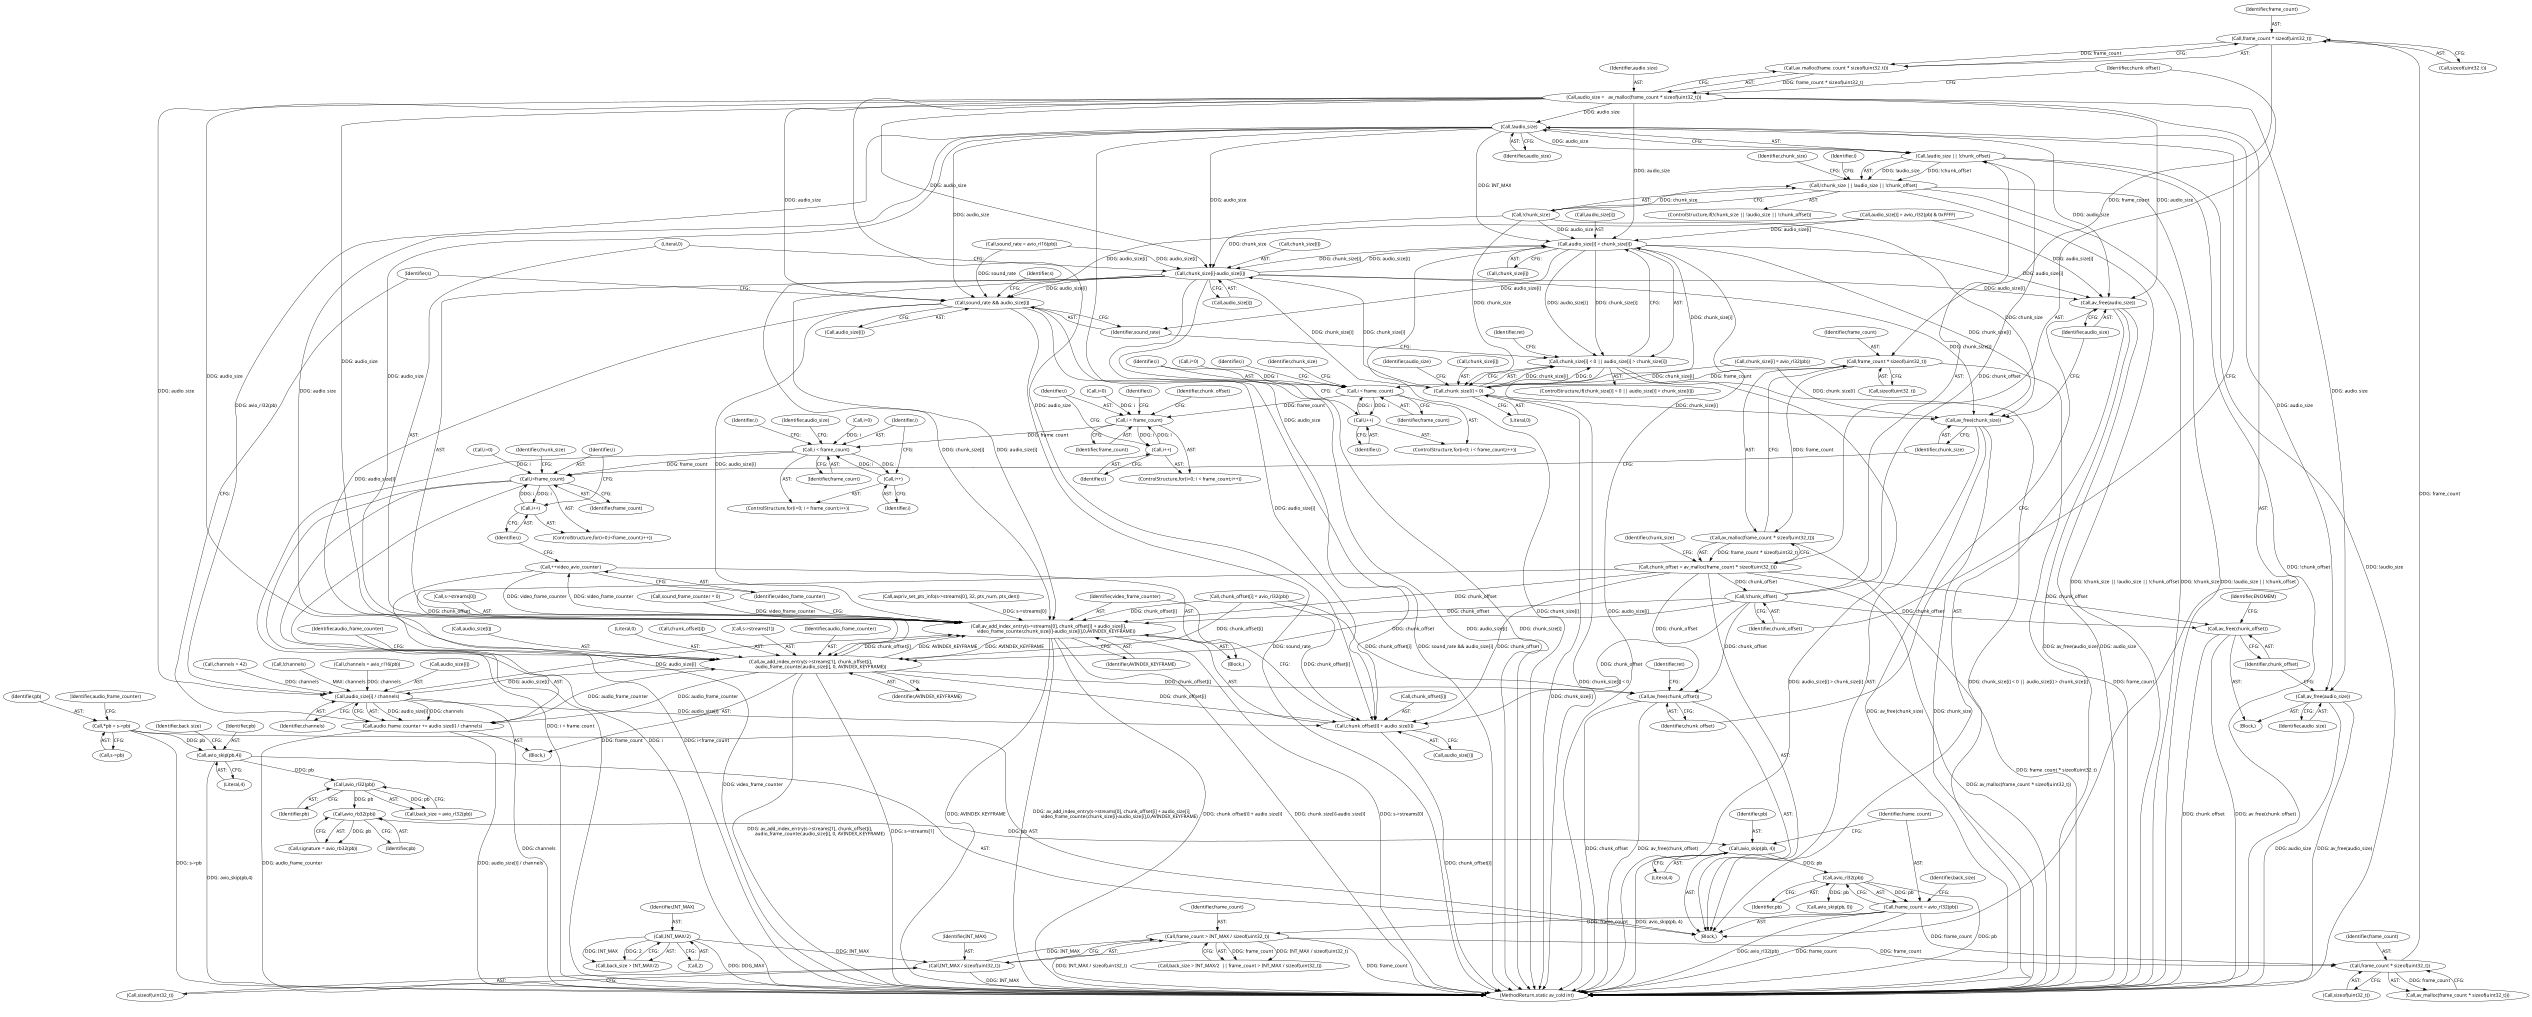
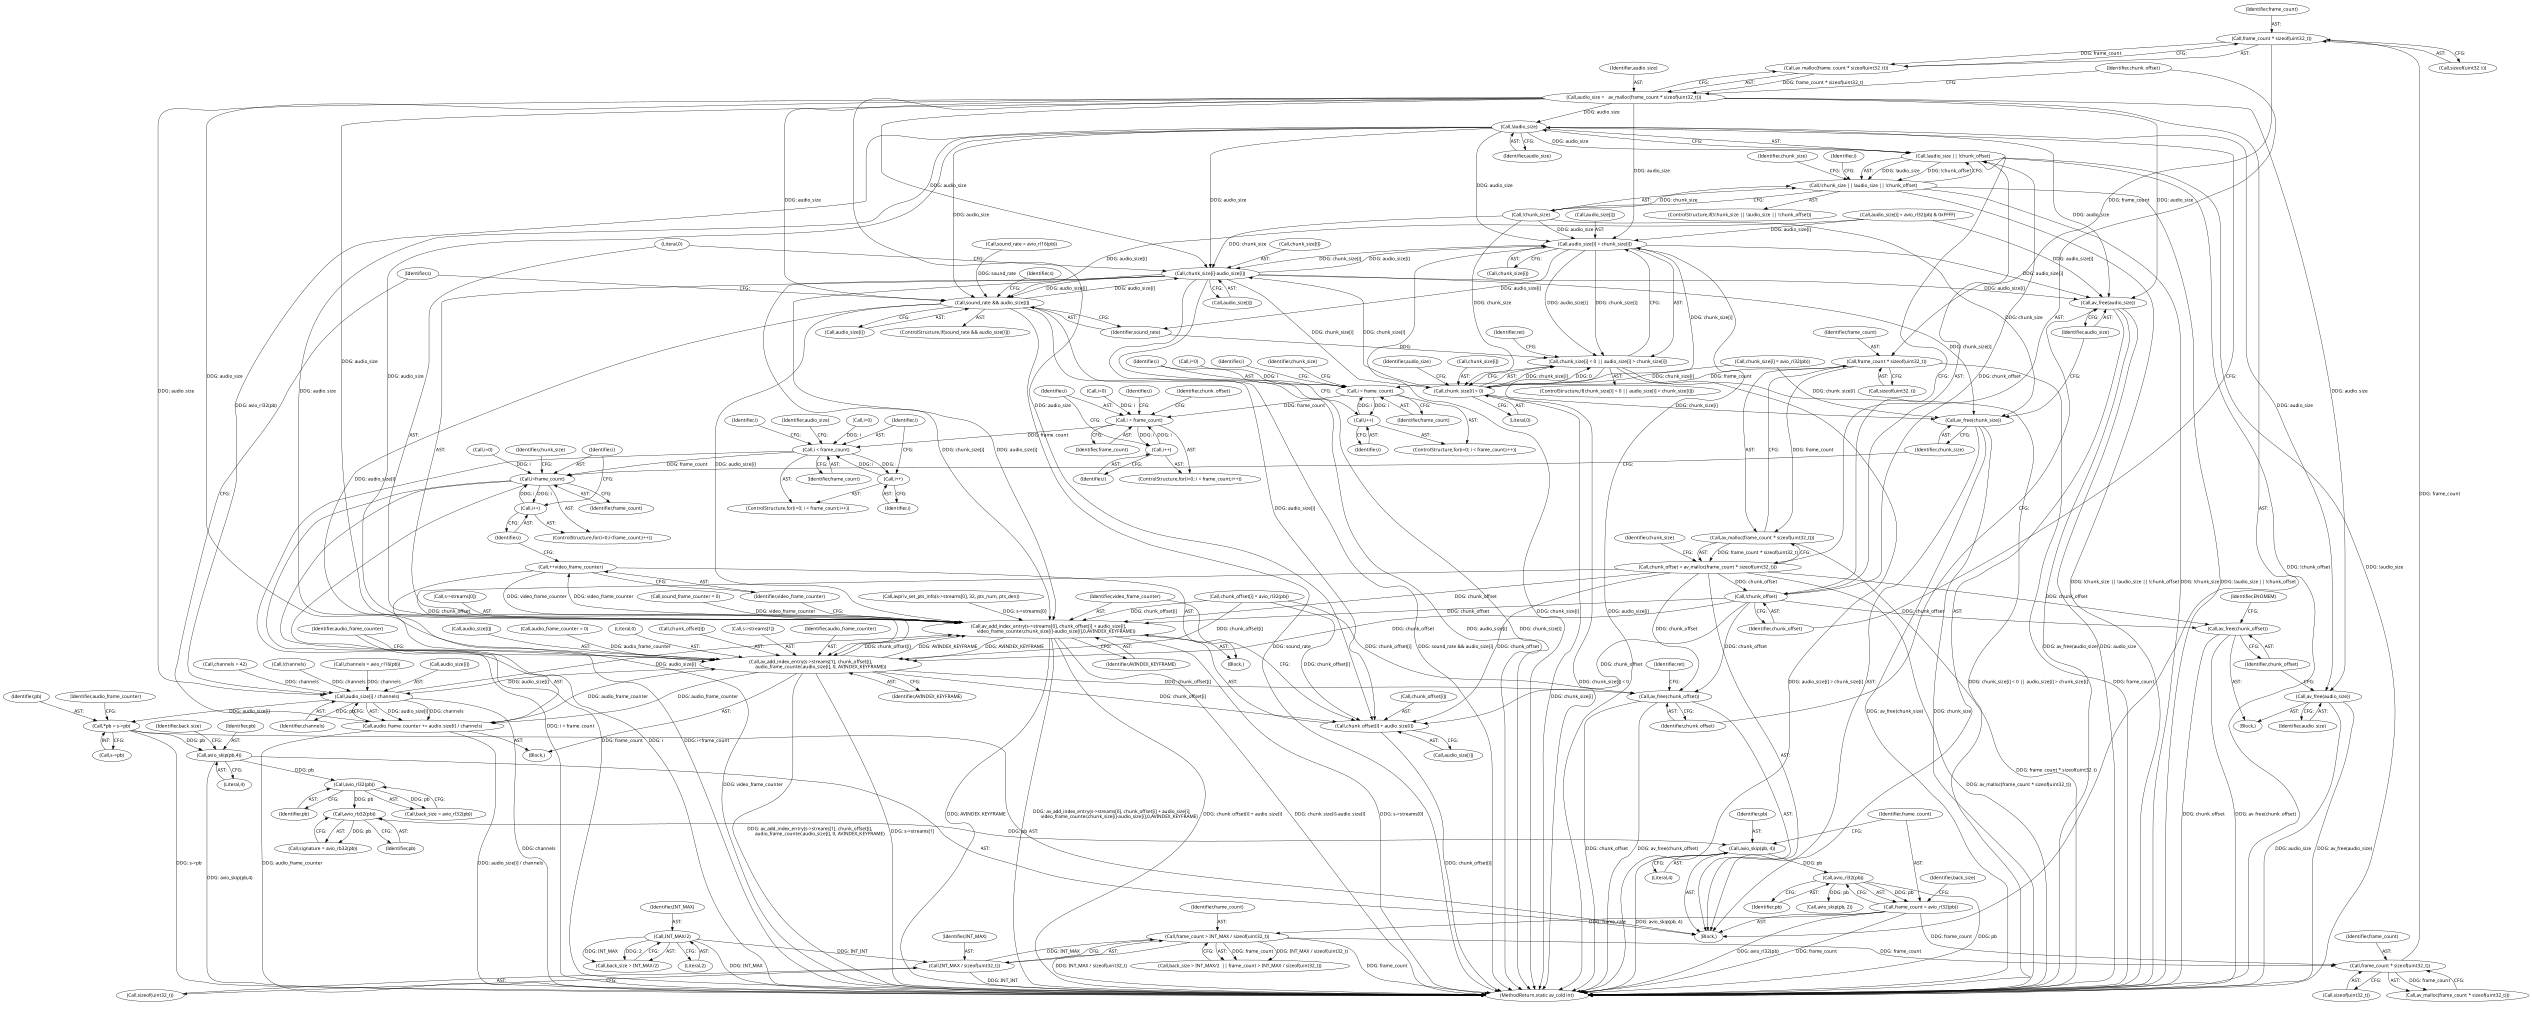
none -> (1953, 179)
(1495, 186) -> (1495, 186)
(1130, 252) -> (1100, 289)
(1872, 299) -> none
none -> (955, 332)
(1406, 347) -> (1406, 347)
(1096, 374) -> none
none -> (1936, 377)
(571, 567) -> (571, 567)
none -> (555, 629)
(349, 682) -> (349, 682)
(345, 711) -> (345, 711)
(862, 719) -> (232, 709)
(107, 741) -> (107, 741)
(1830, 907) -> (1830, 907)
(1608, 922) -> (1608, 922)
(853, 951) -> (853, 951)
(695, 966) -> (695, 966)
(746, 966) -> (746, 966)
(1003, 981) -> (1003, 981)
